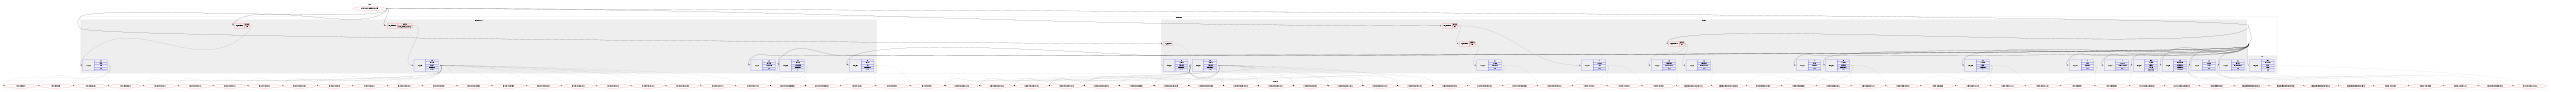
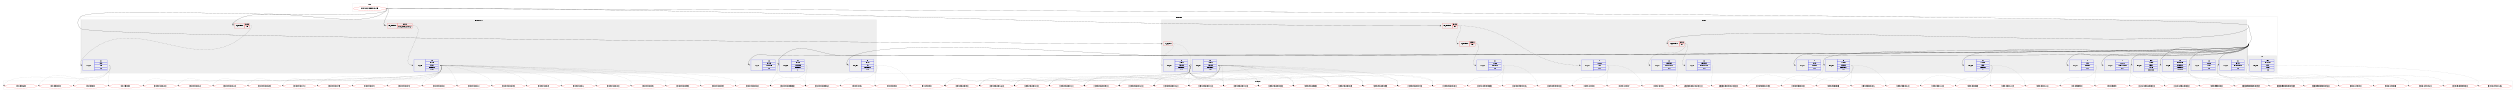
(2321, 86) -> none
